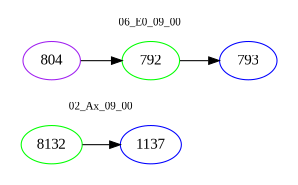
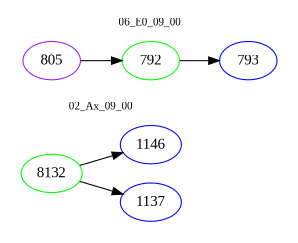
(52, 61) -> (52, 61)
none -> (151, 145)
